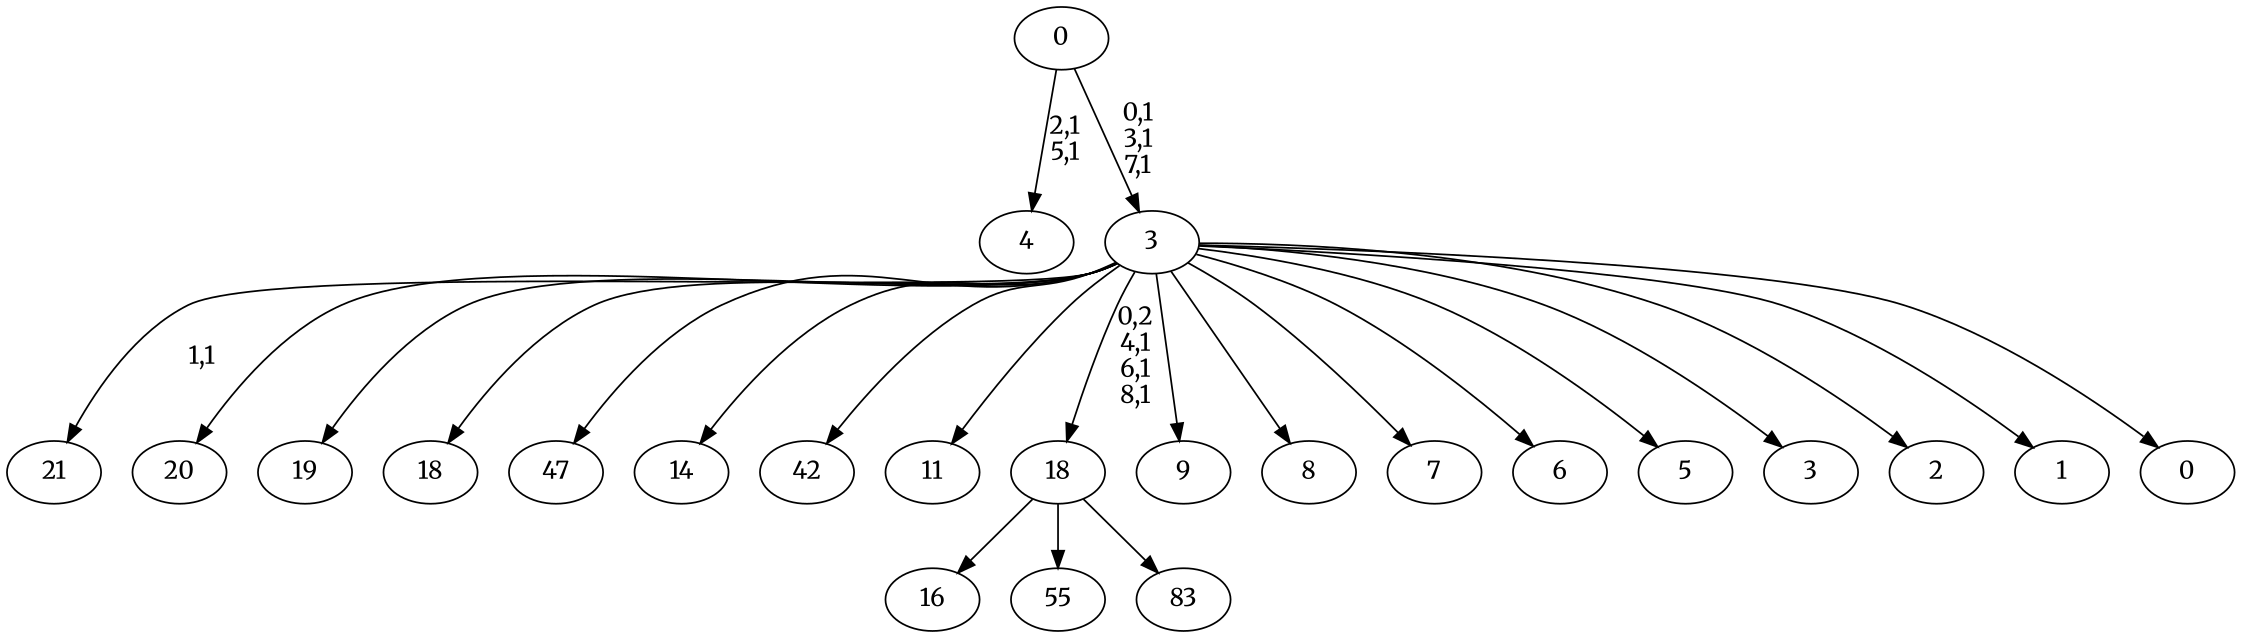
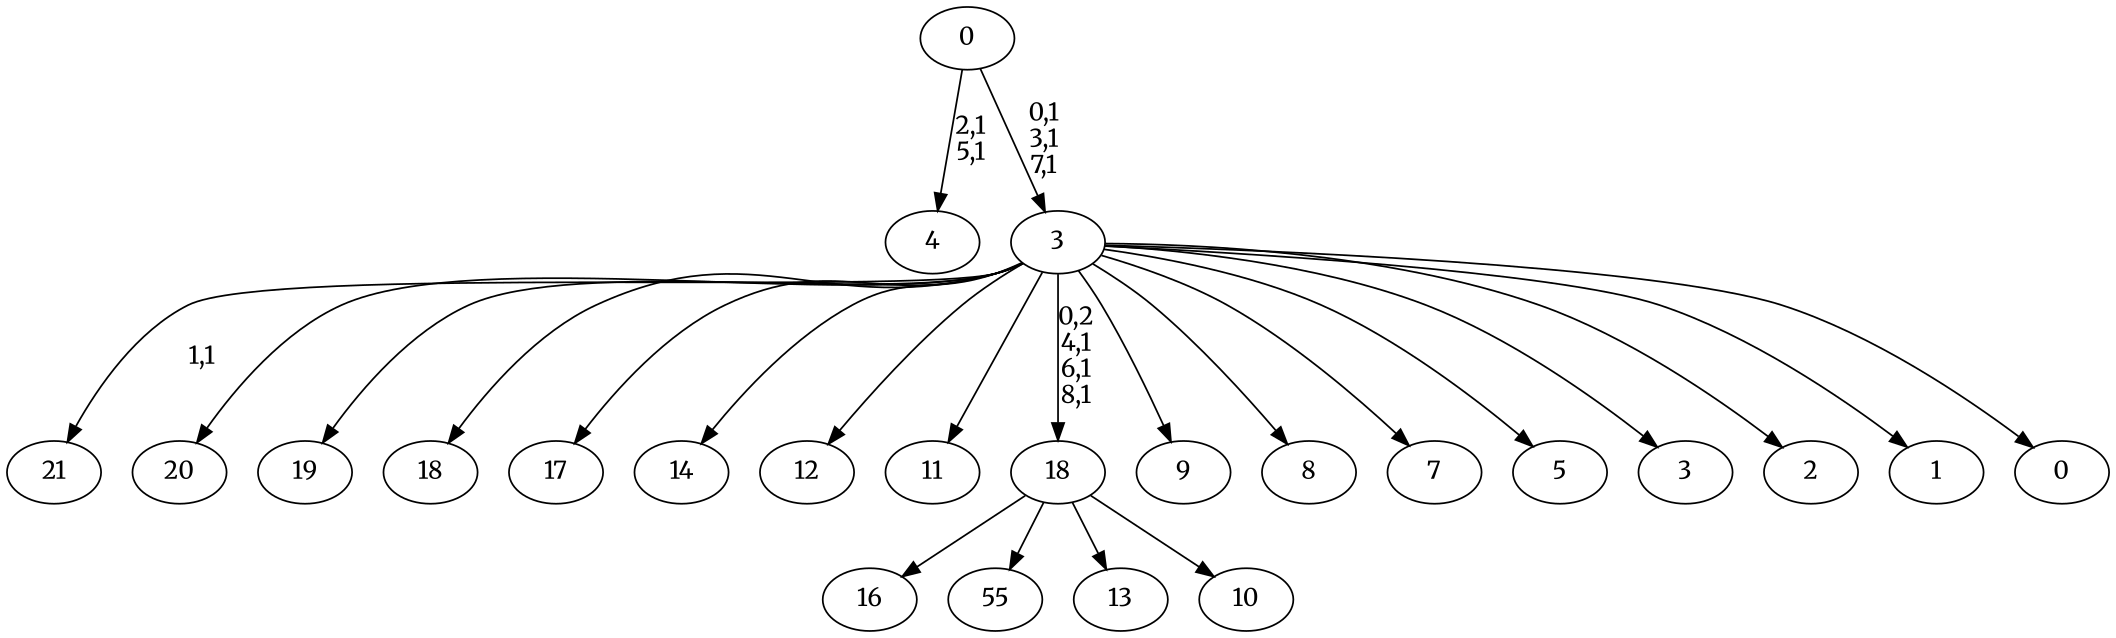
(556, 472) -> (556, 472)
(807, 472) -> (807, 472)
(1560, 472) -> none
(1184, 600) -> (1121, 600)
none -> (1246, 600)
